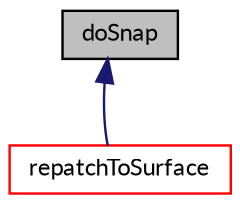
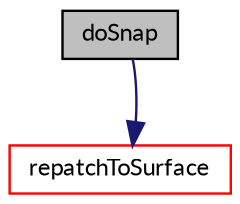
(104, 114) -> (136, 90)
